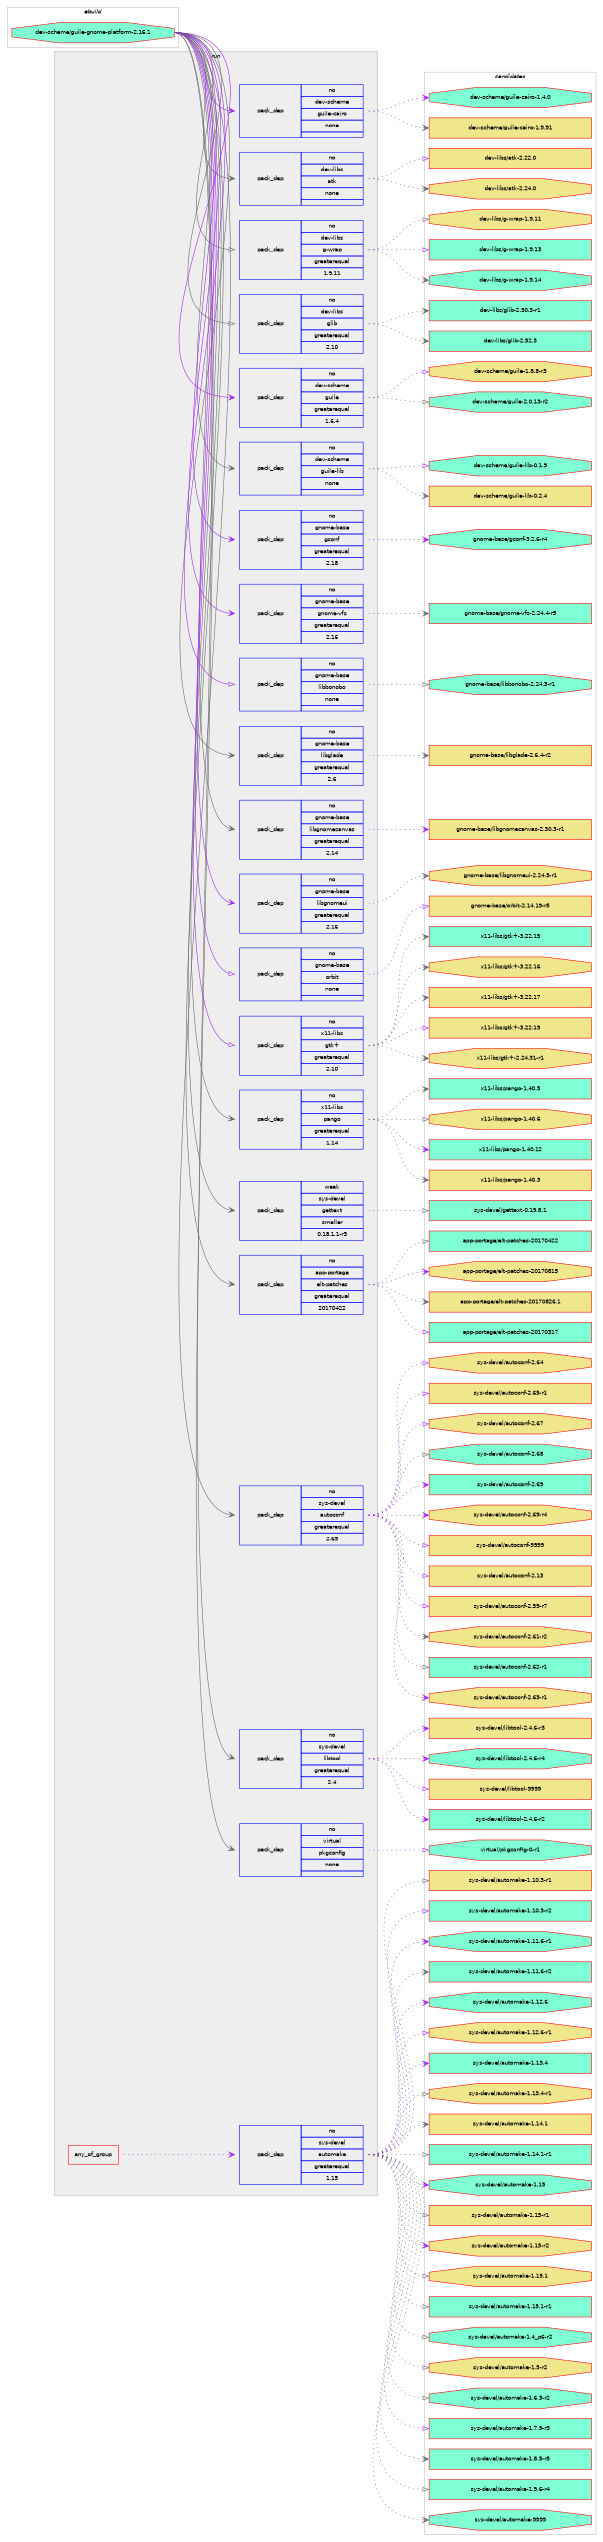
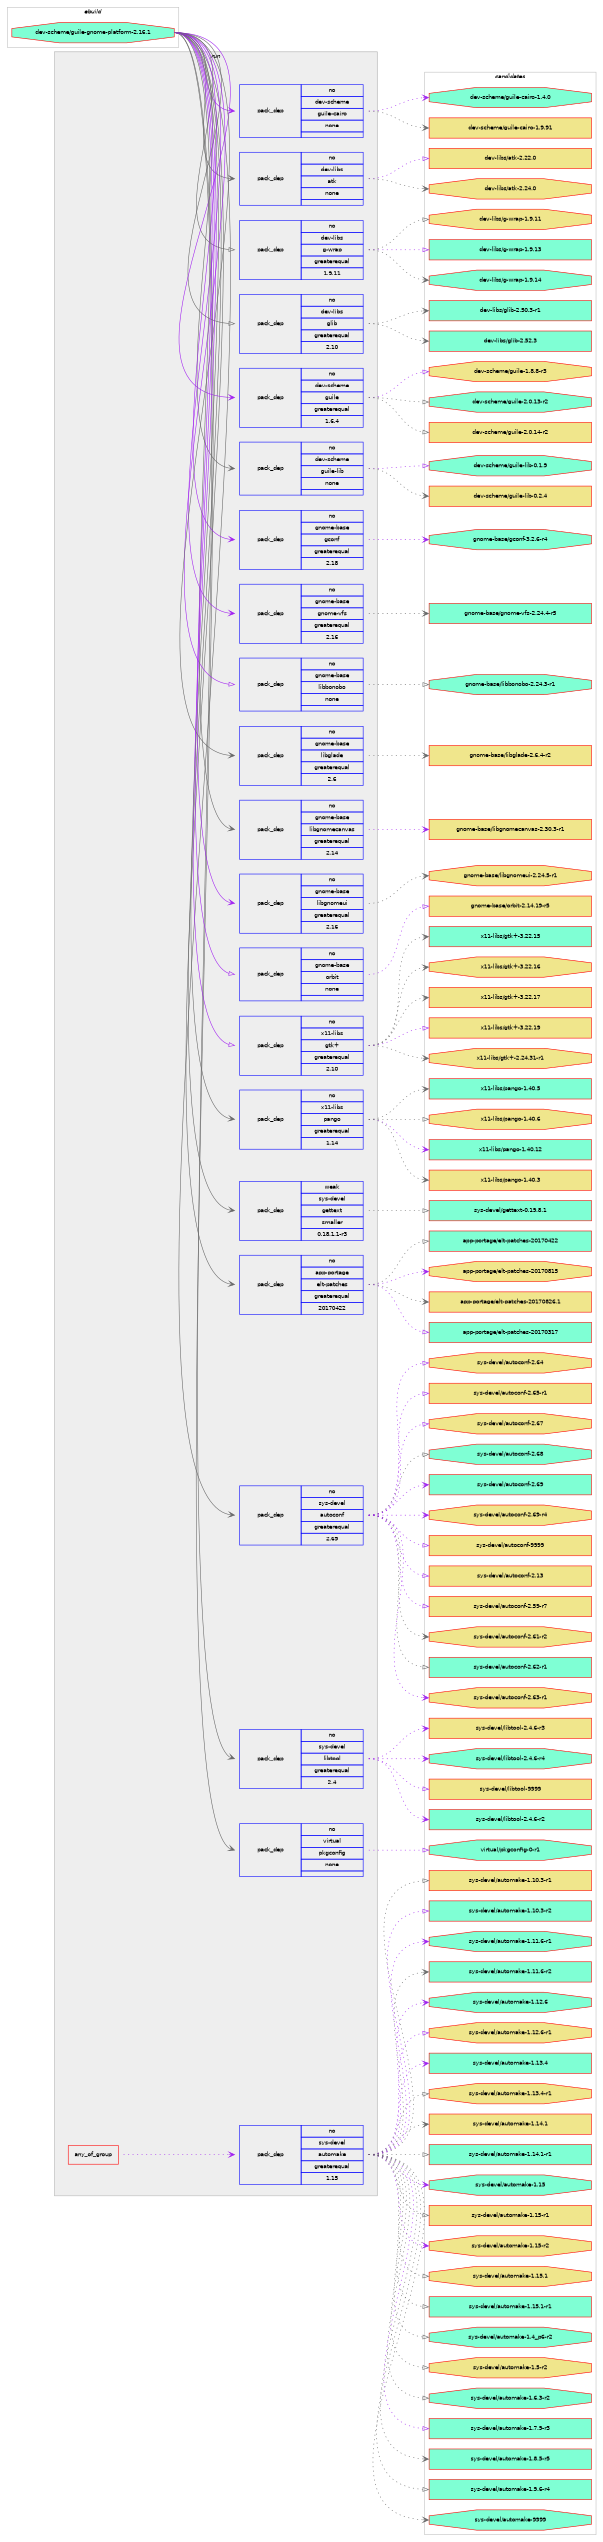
none -> (510, 433)
